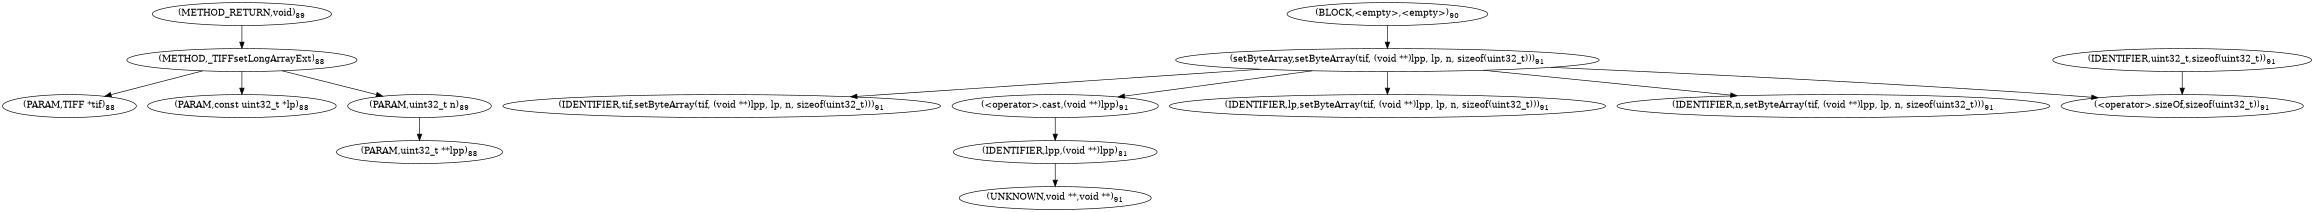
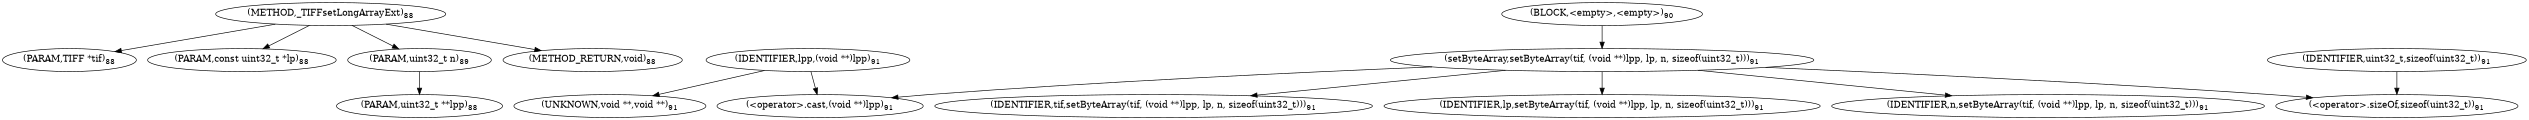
(301, 13) -> (651, 59)
(242, 34) -> (460, 37)
(1055, 126) -> (813, 80)
(1123, 151) -> (876, 59)
